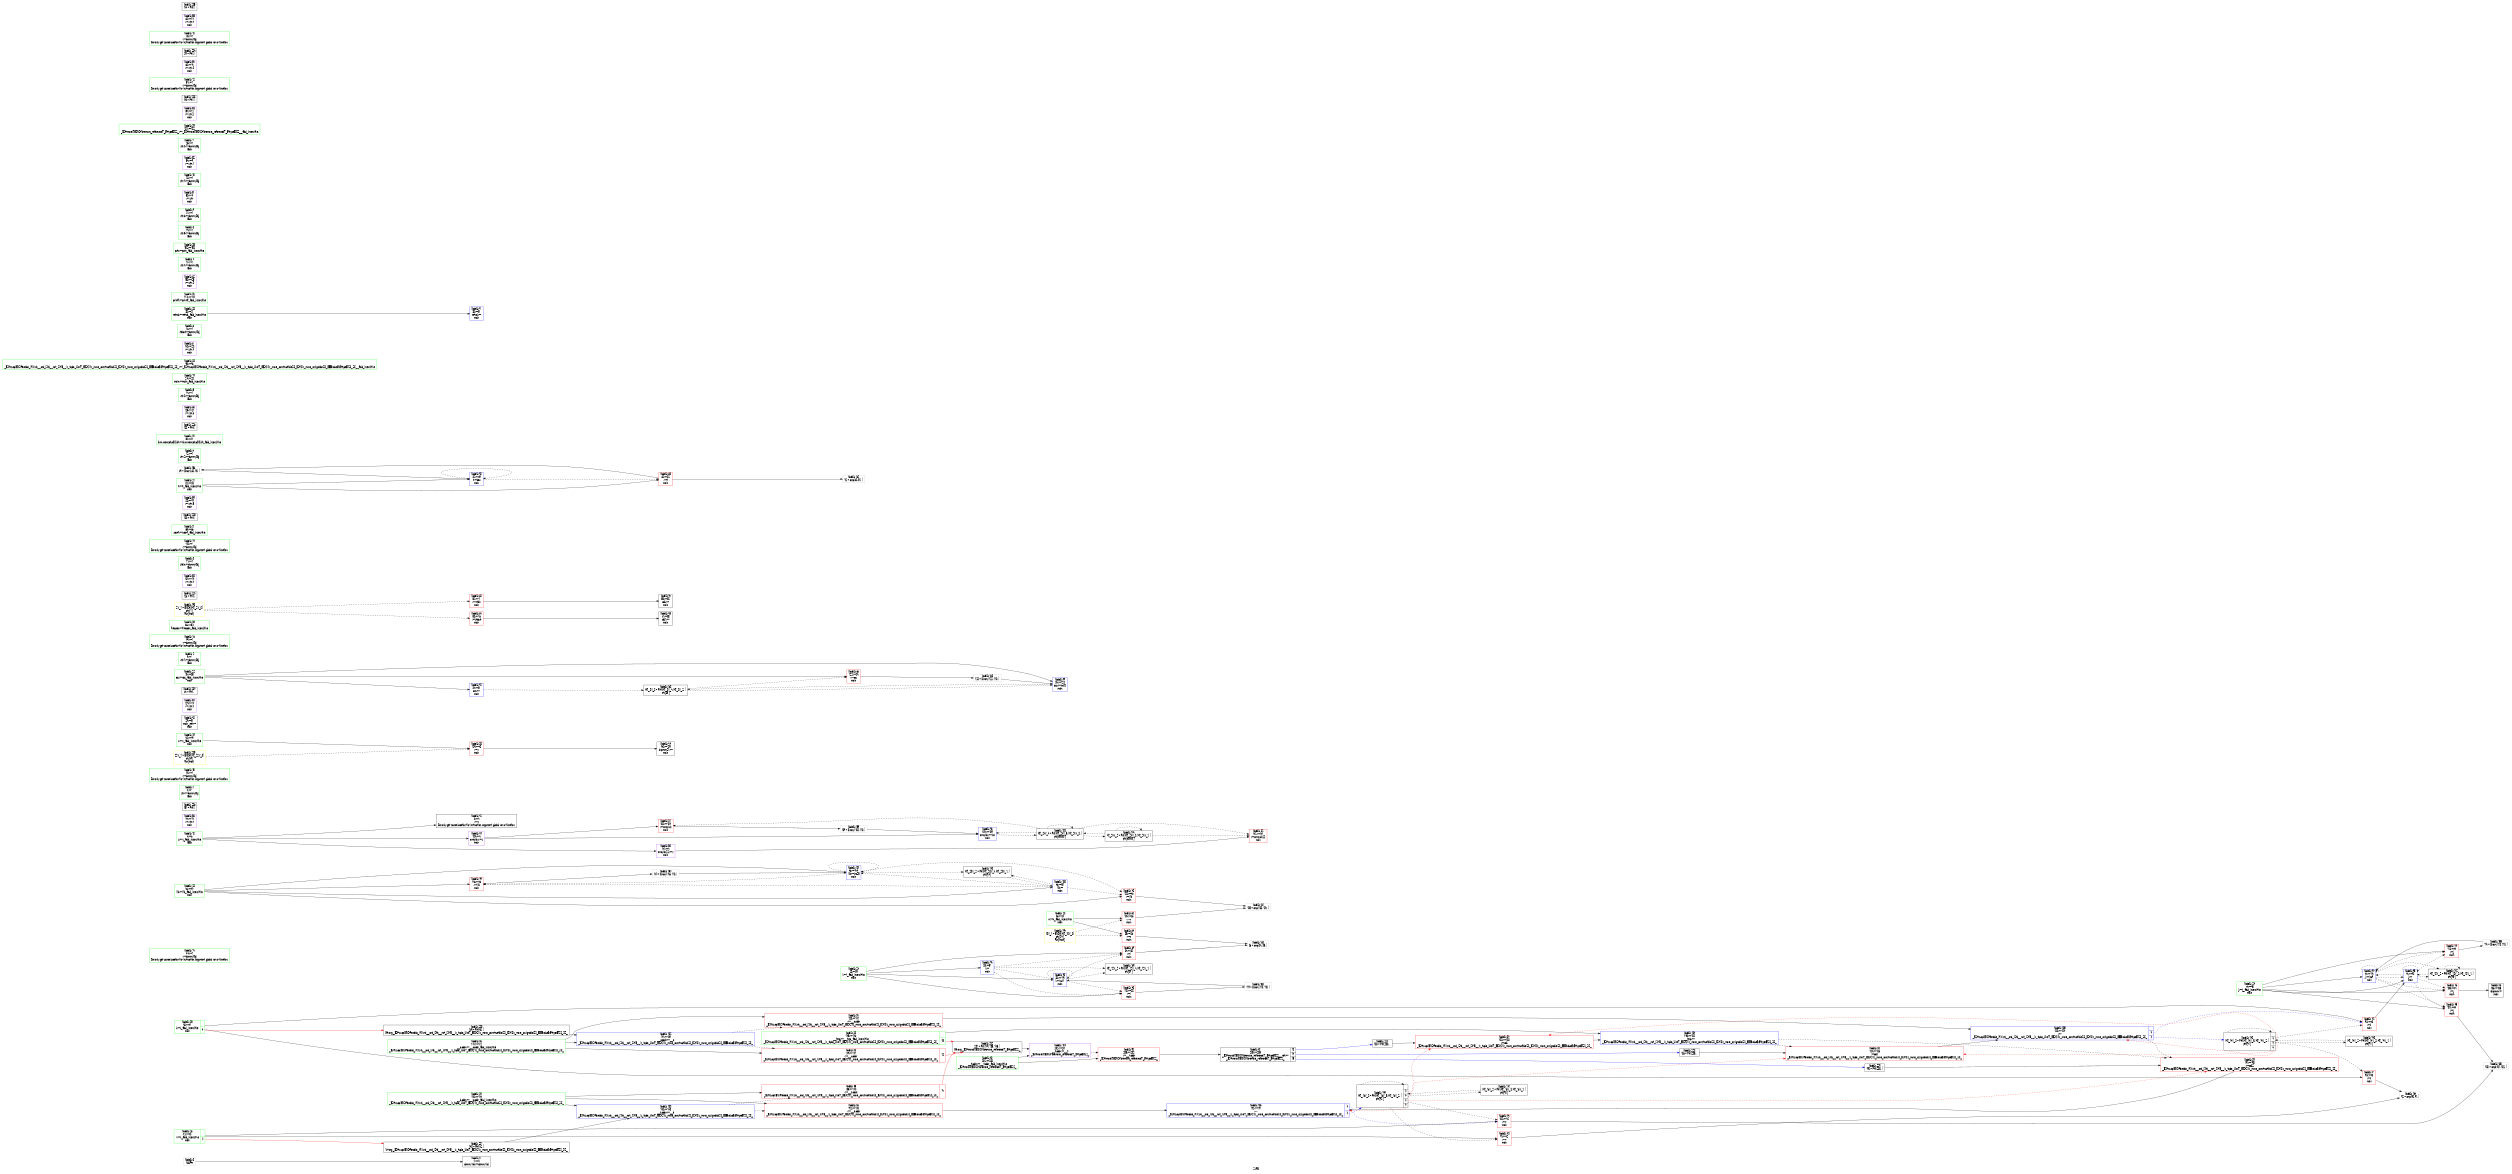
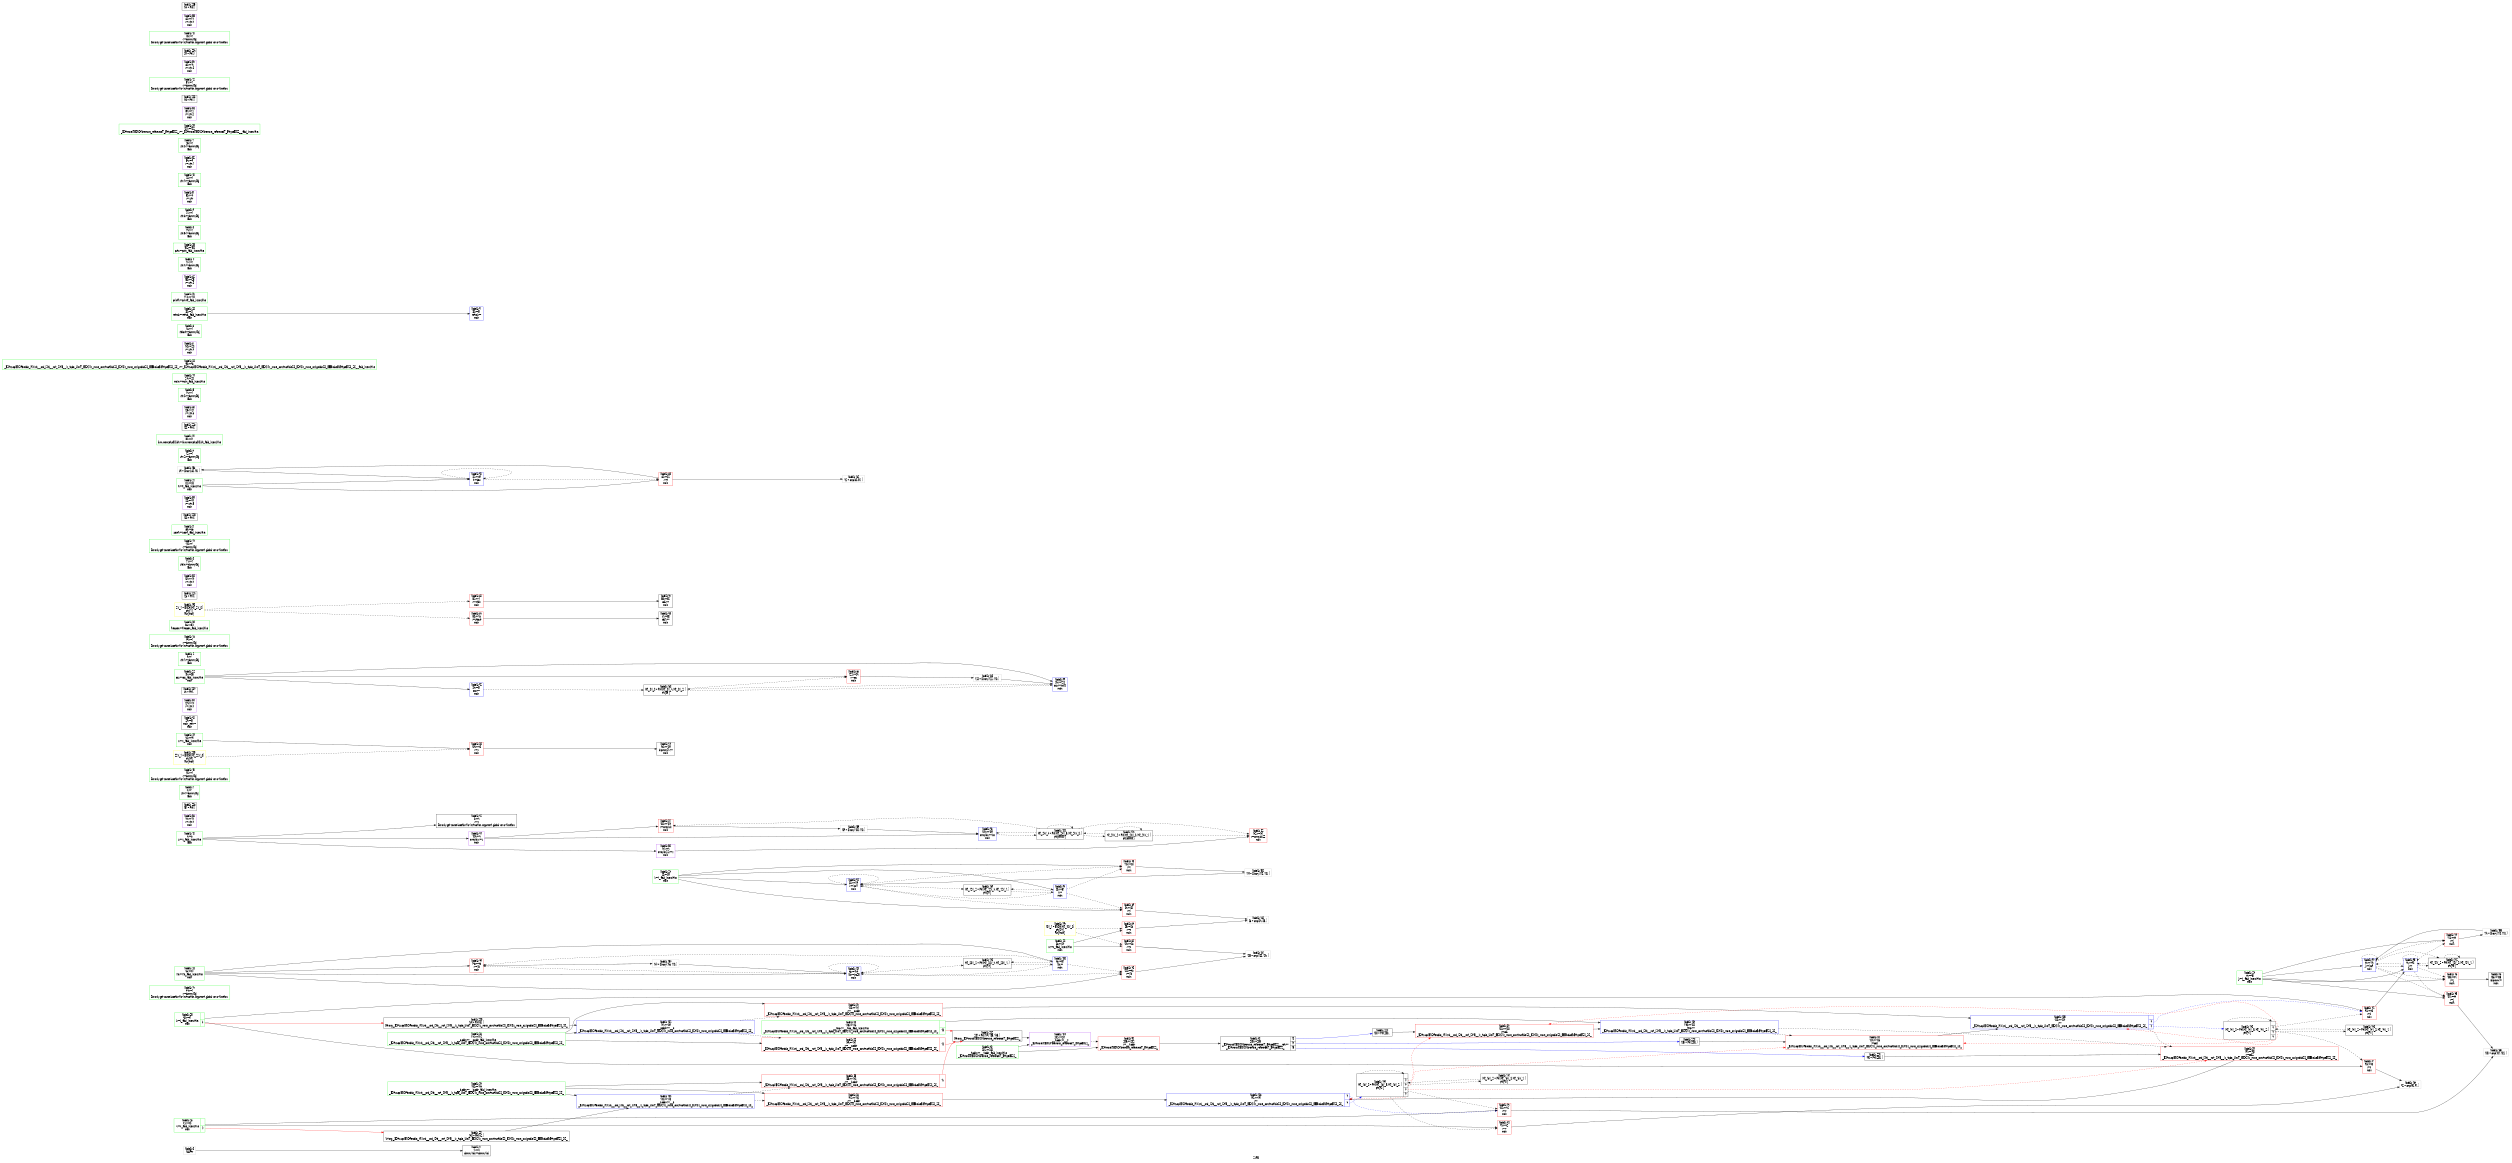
none -> (1031, 892)
(1689, 1054) -> (1689, 1043)
